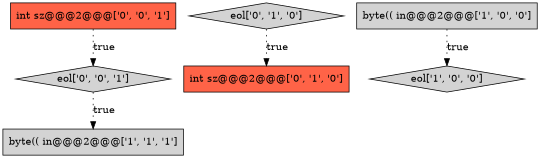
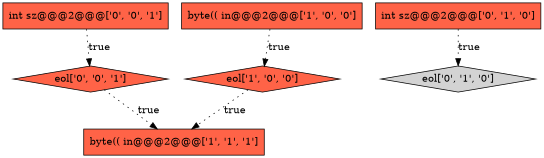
(447, 16) -> (272, 16)
(266, 44) -> (458, 44)
(93, 79) -> (91, 79)
(447, 79) -> (262, 79)
none -> (223, 107)
(93, 142) -> (174, 142)
